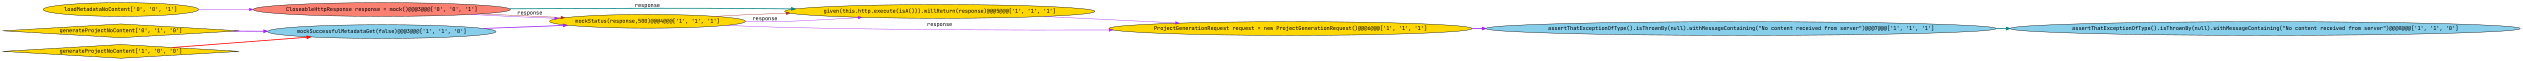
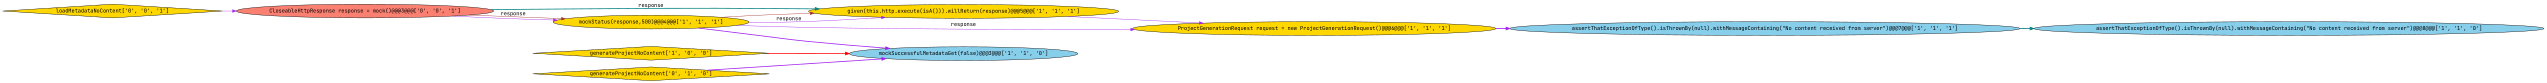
(121, 10) -> (112, 11)
(523, 27) -> (792, 40)
